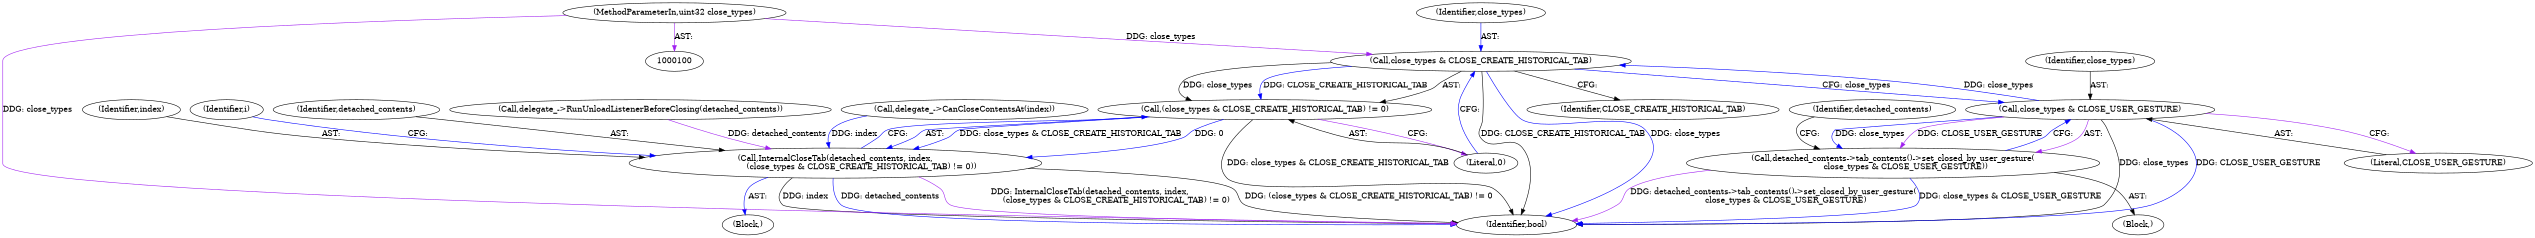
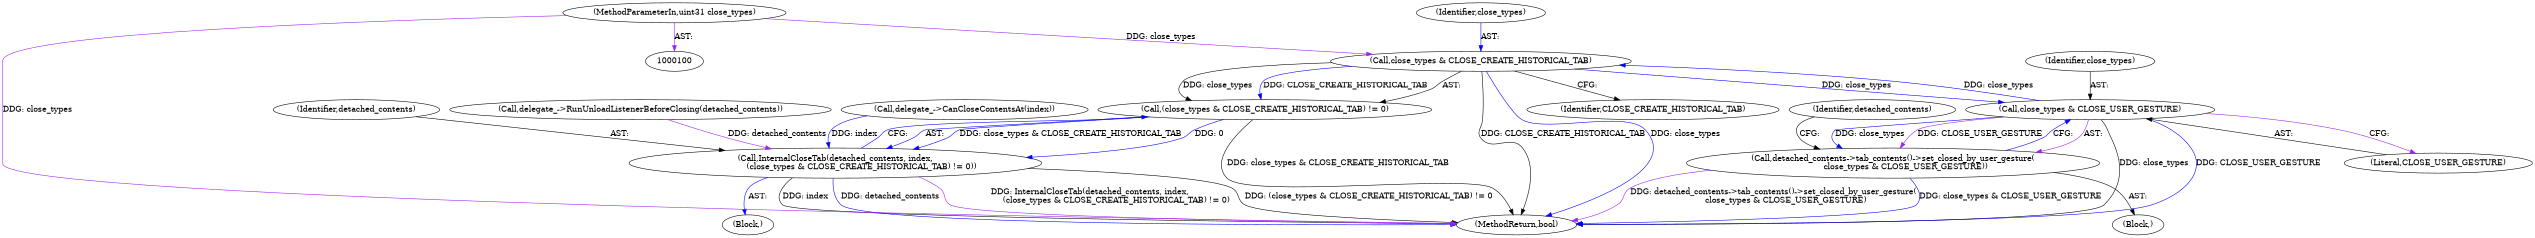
(674, 13) -> (674, 13)
(1857, 85) -> (1857, 85)
(131, 110) -> none
(227, 110) -> none
(1486, 163) -> none
(1517, 225) -> (1517, 225)
